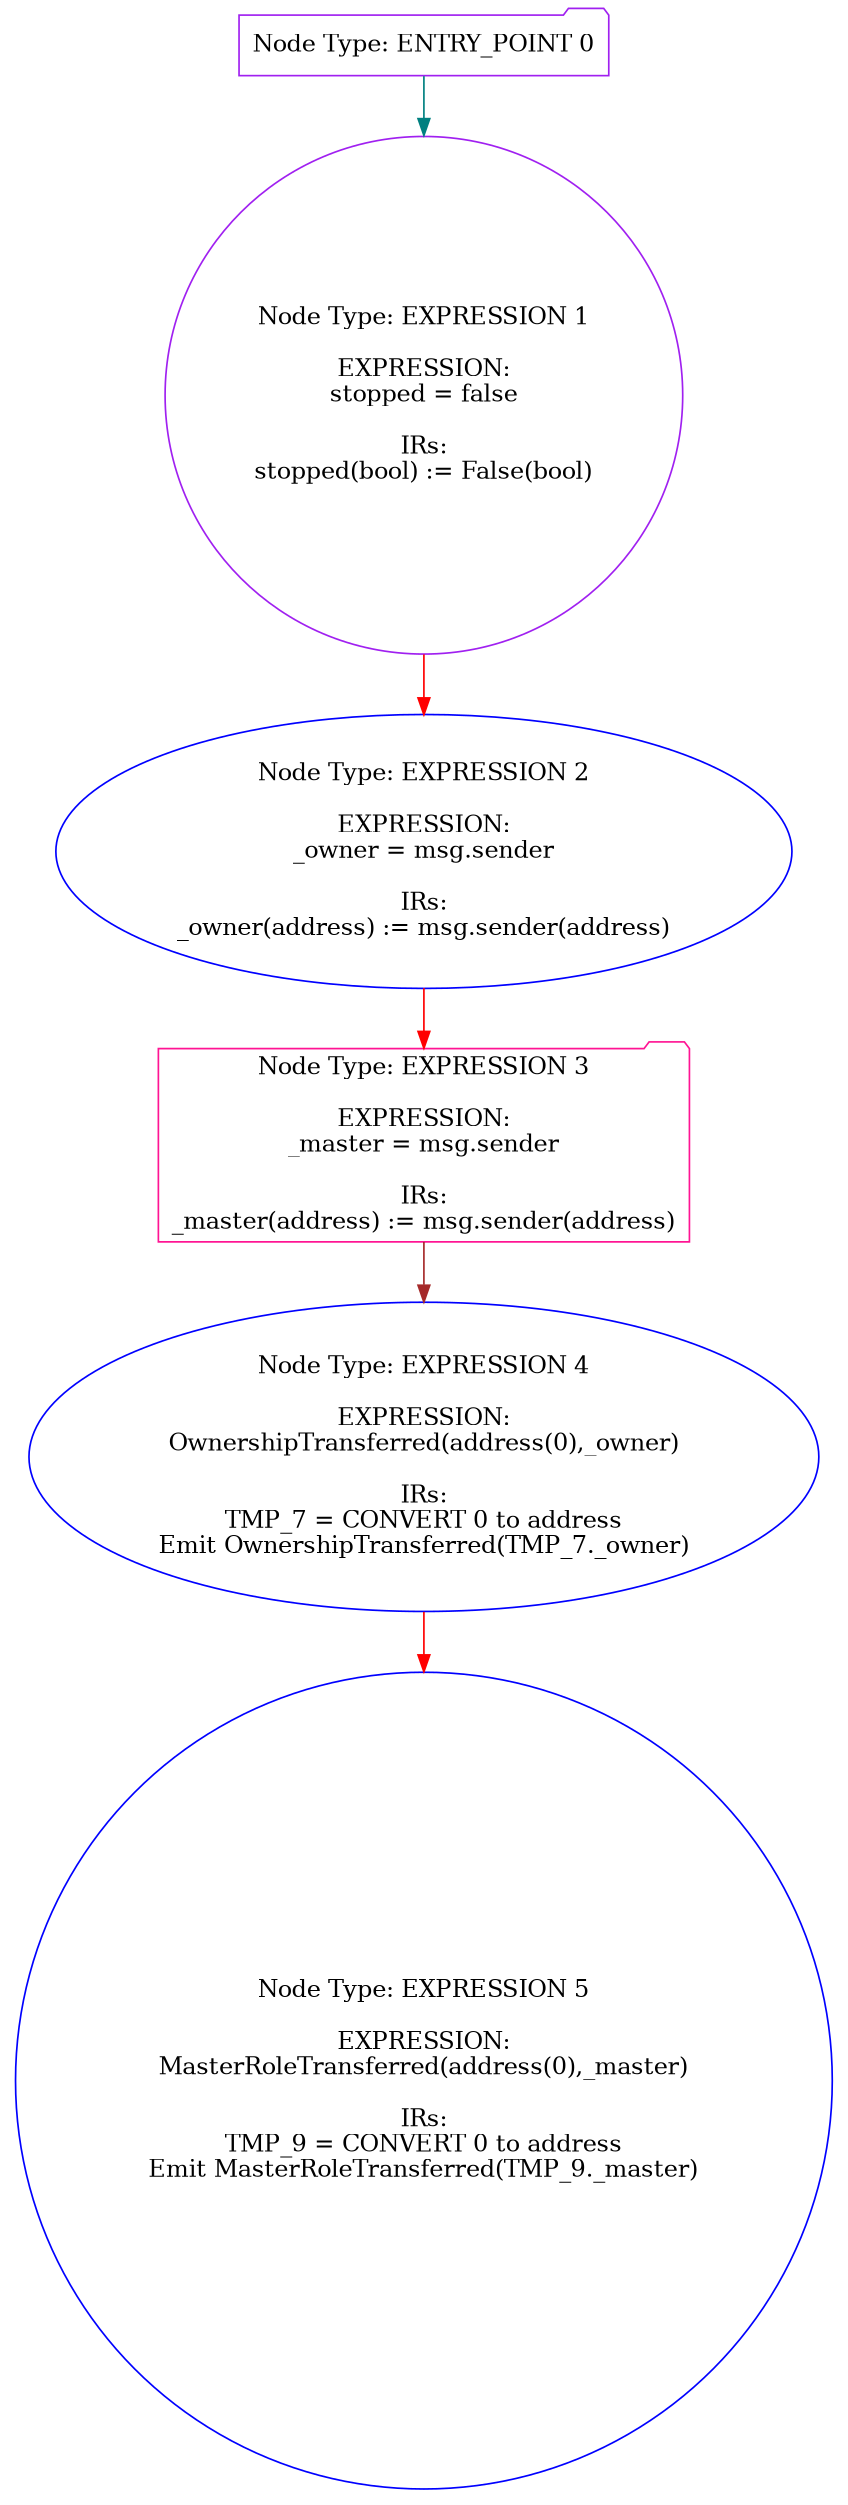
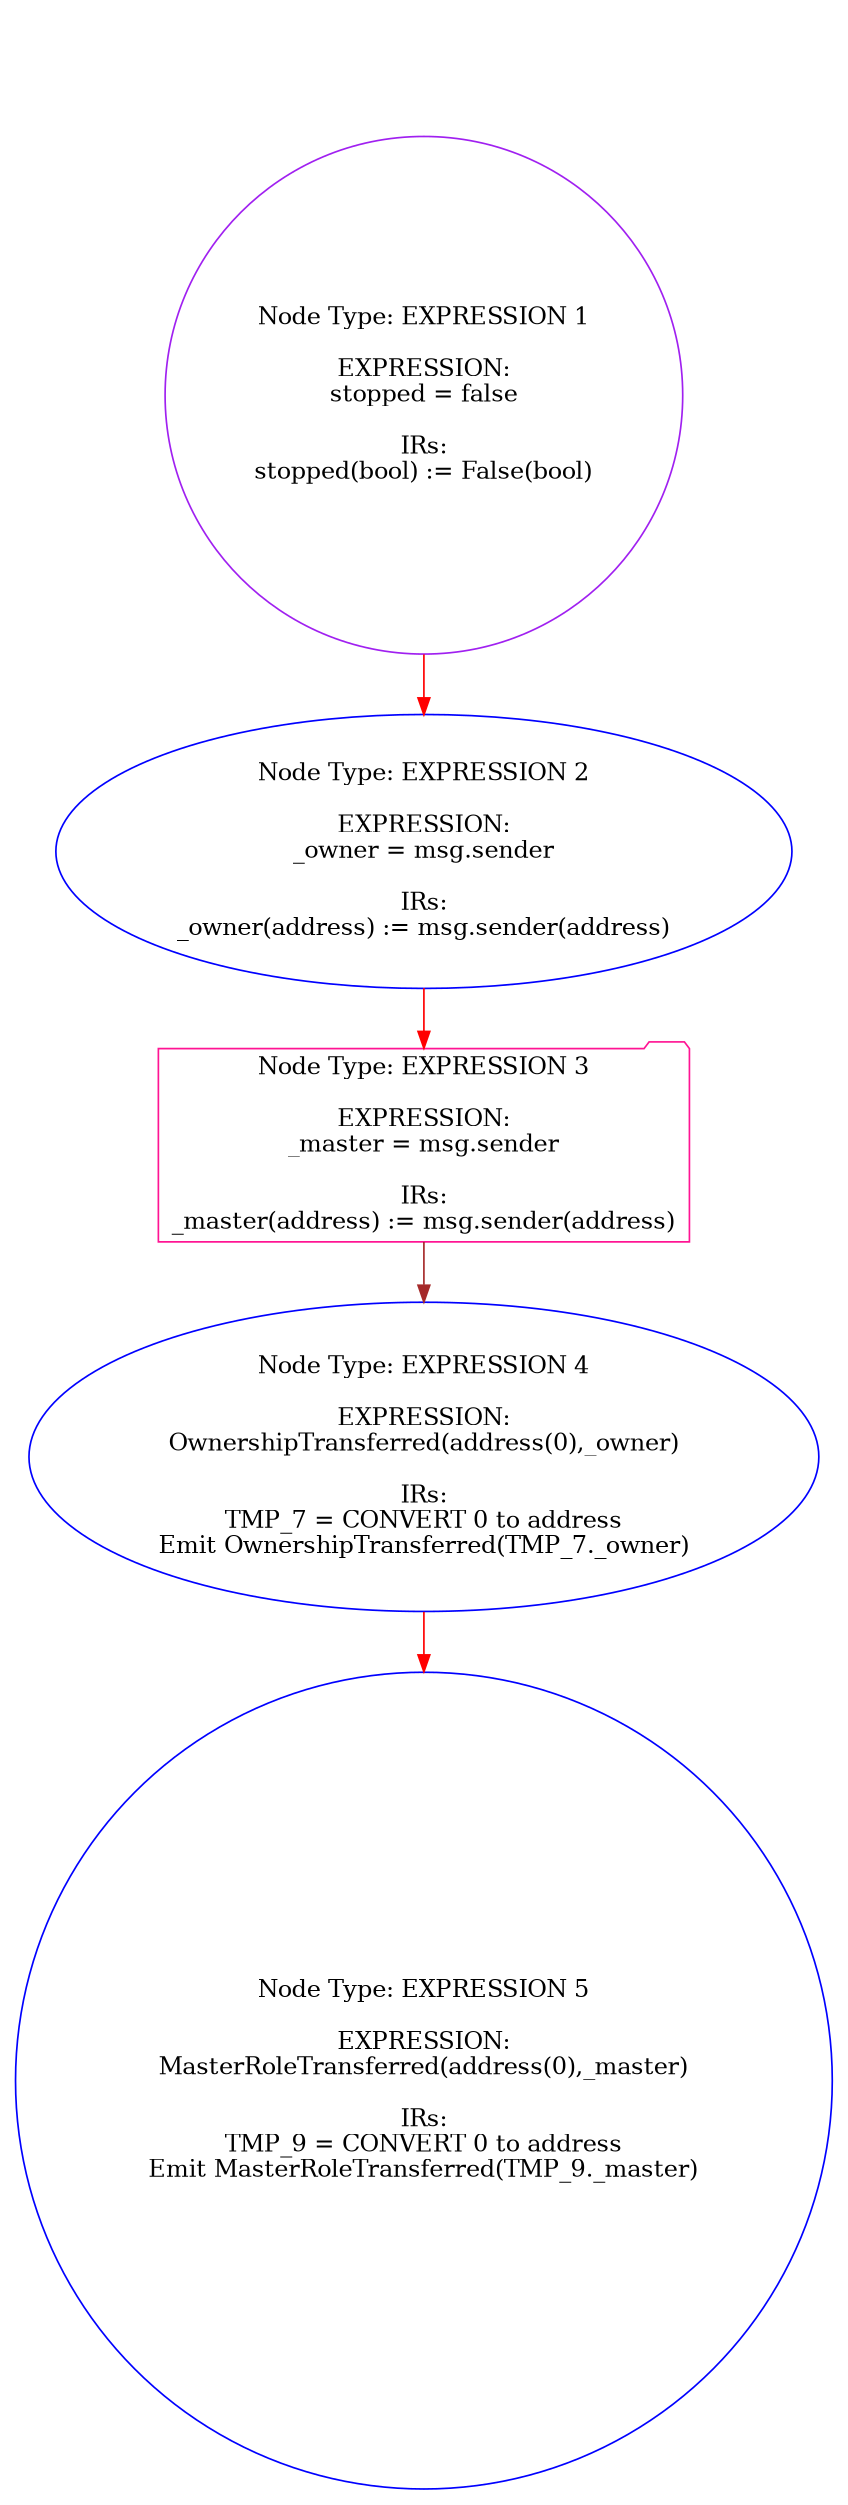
(424, 45) -> none
